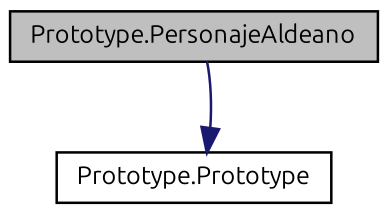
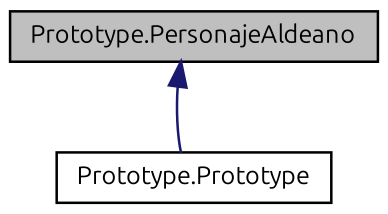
(211, 95) -> (177, 120)
